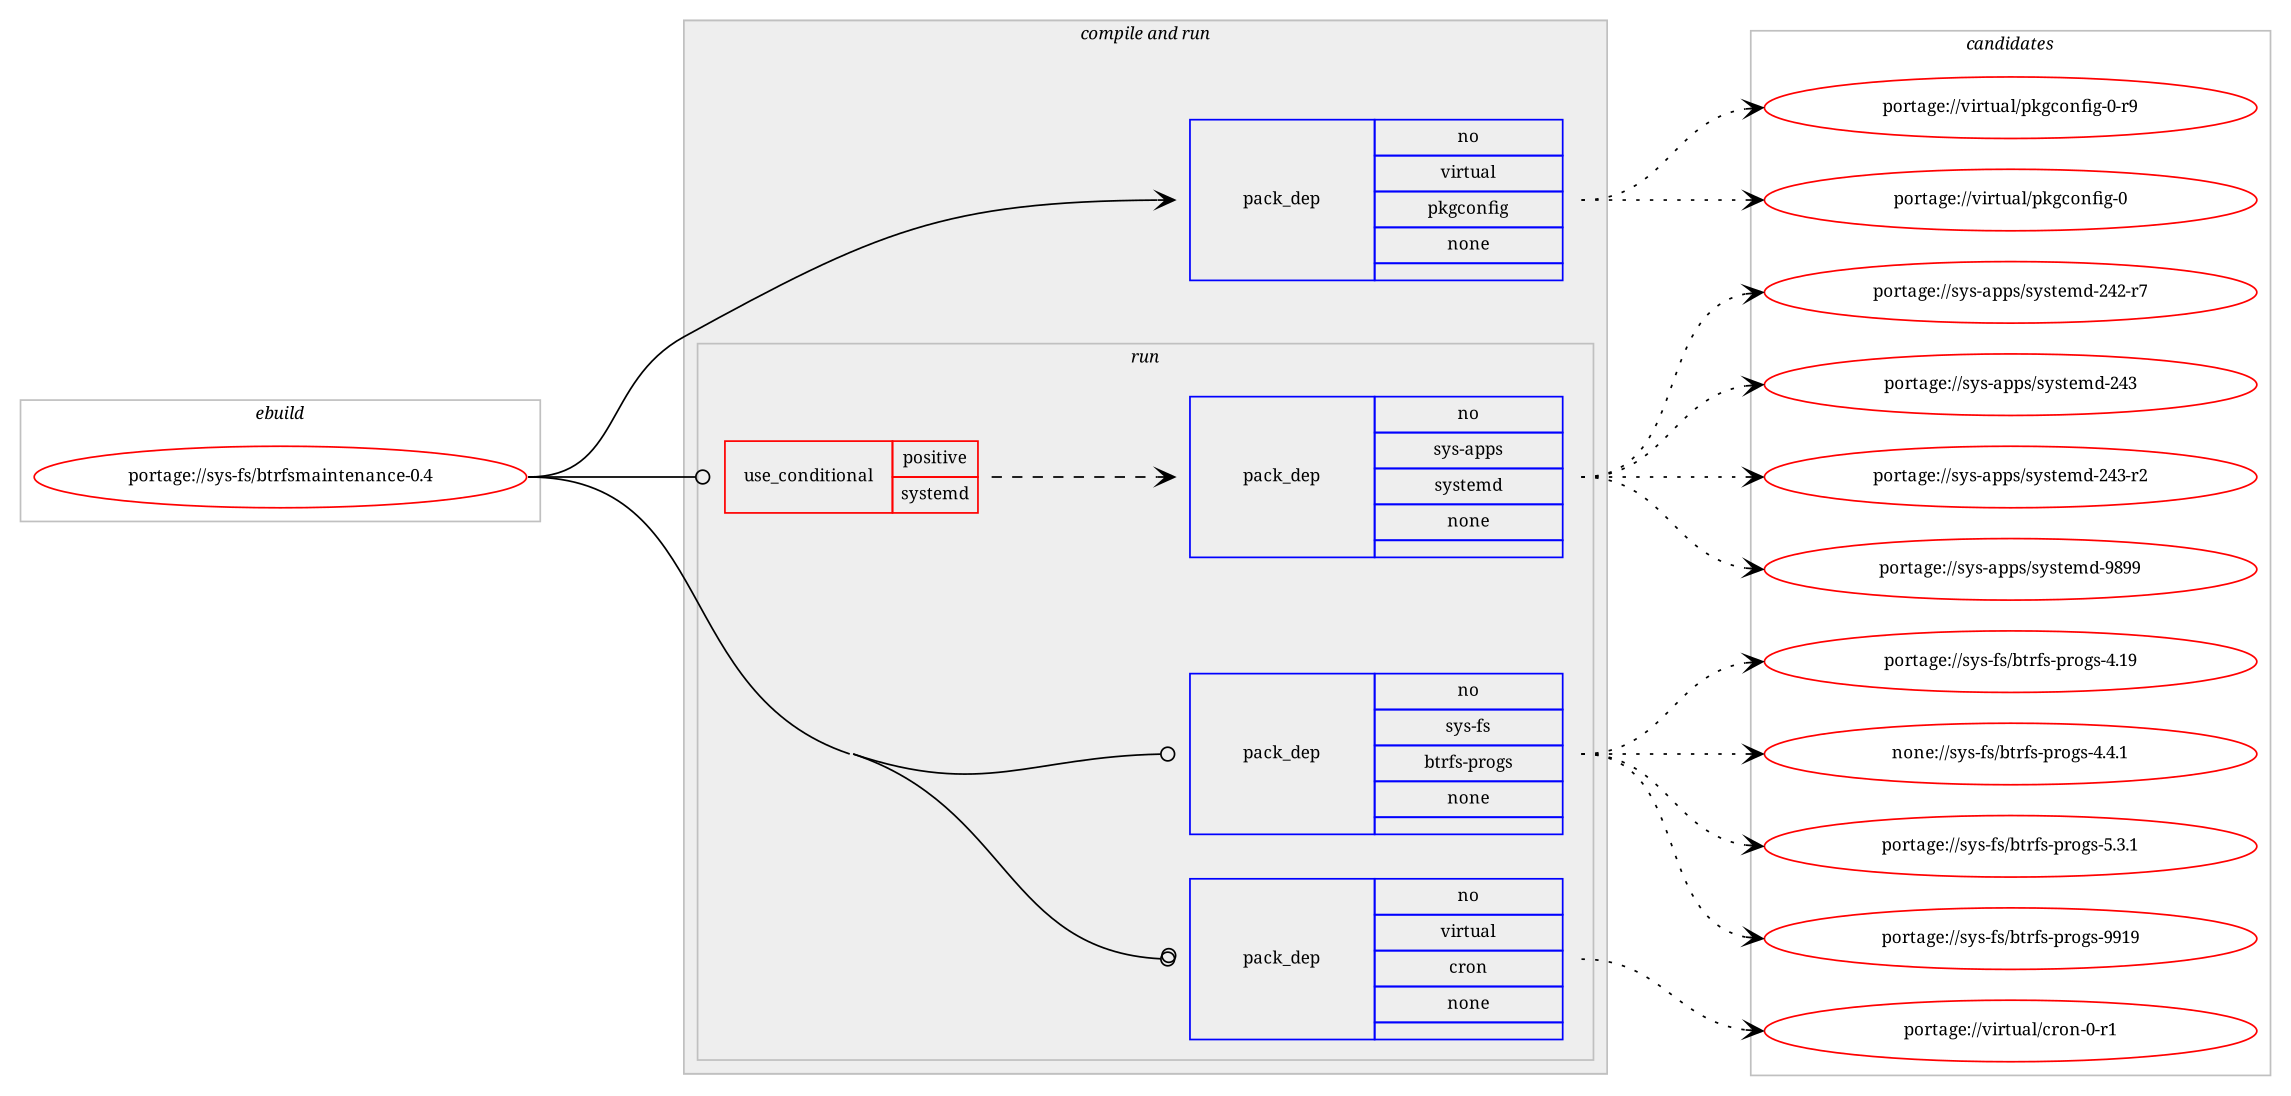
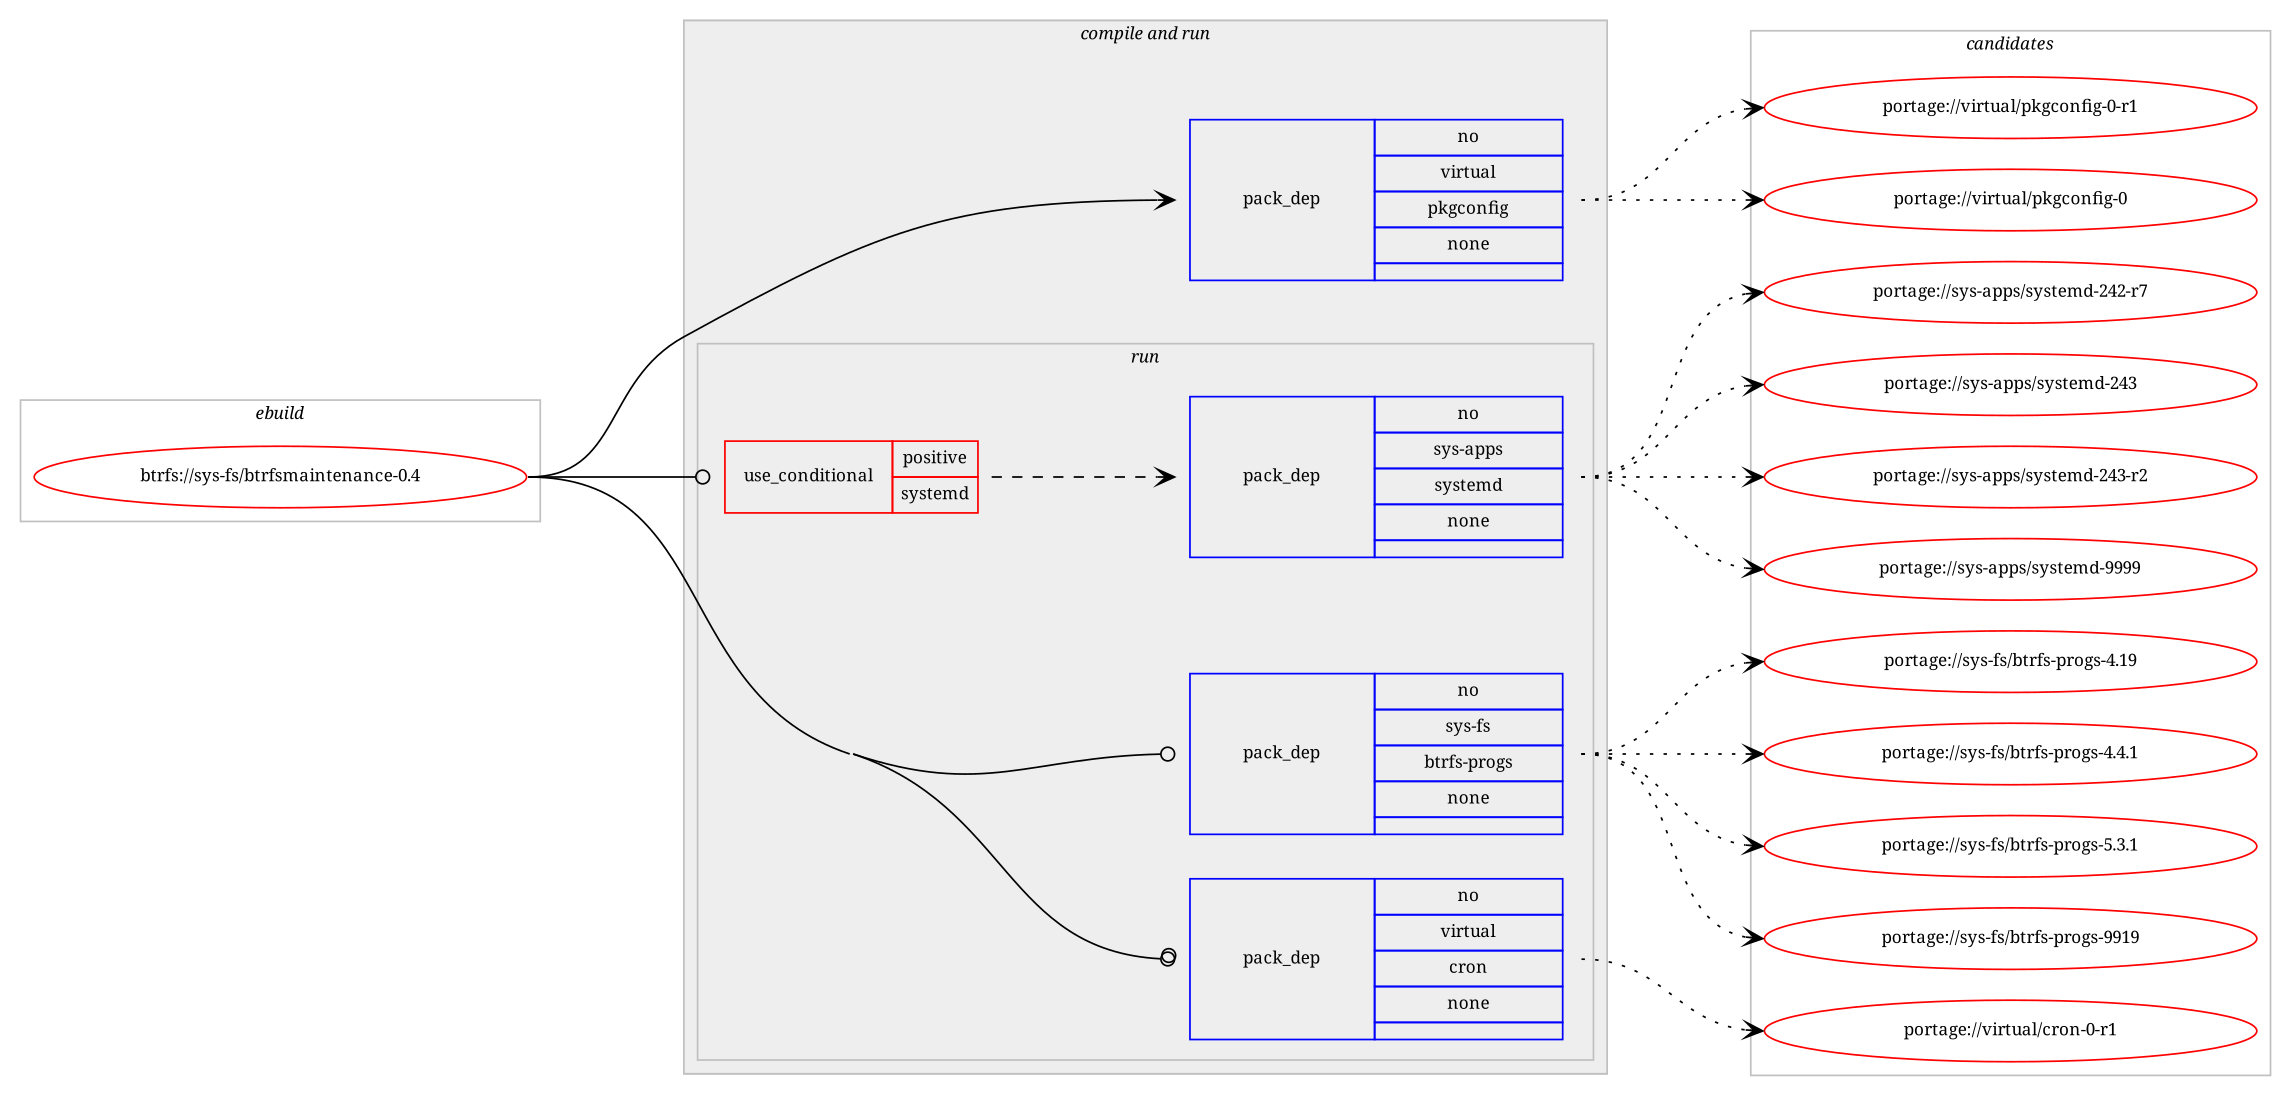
(2011, 108) -> (2011, 108)
(280, 477) -> (280, 477)
(2011, 569) -> (2011, 569)
(2011, 754) -> (2011, 754)
